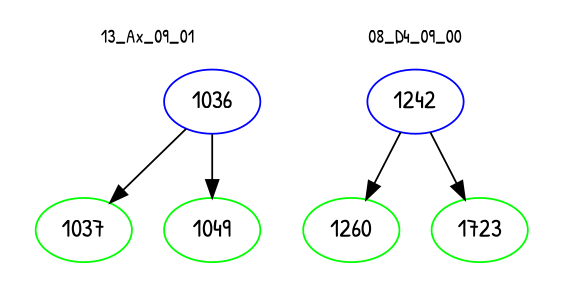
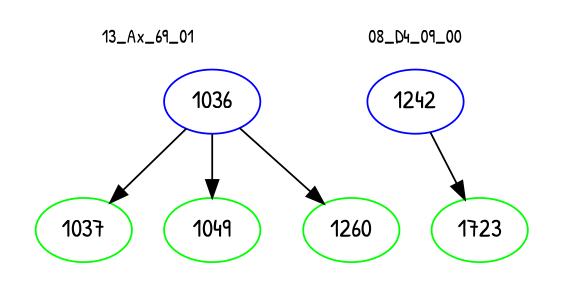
(148, 38) -> (148, 38)
(388, 158) -> (263, 149)
